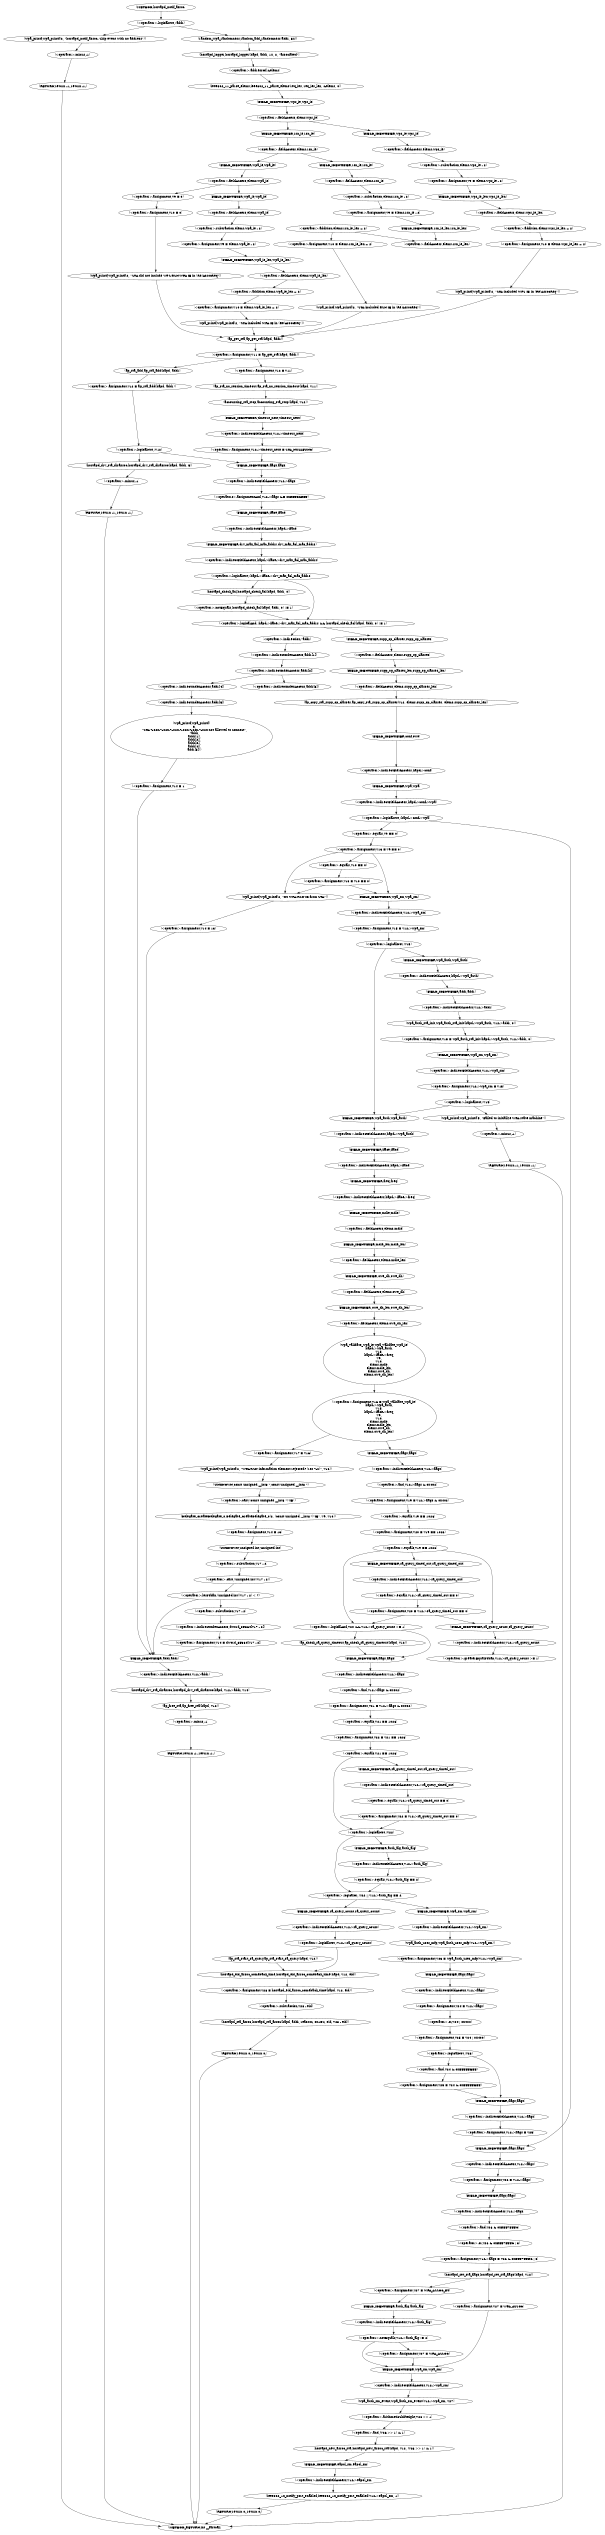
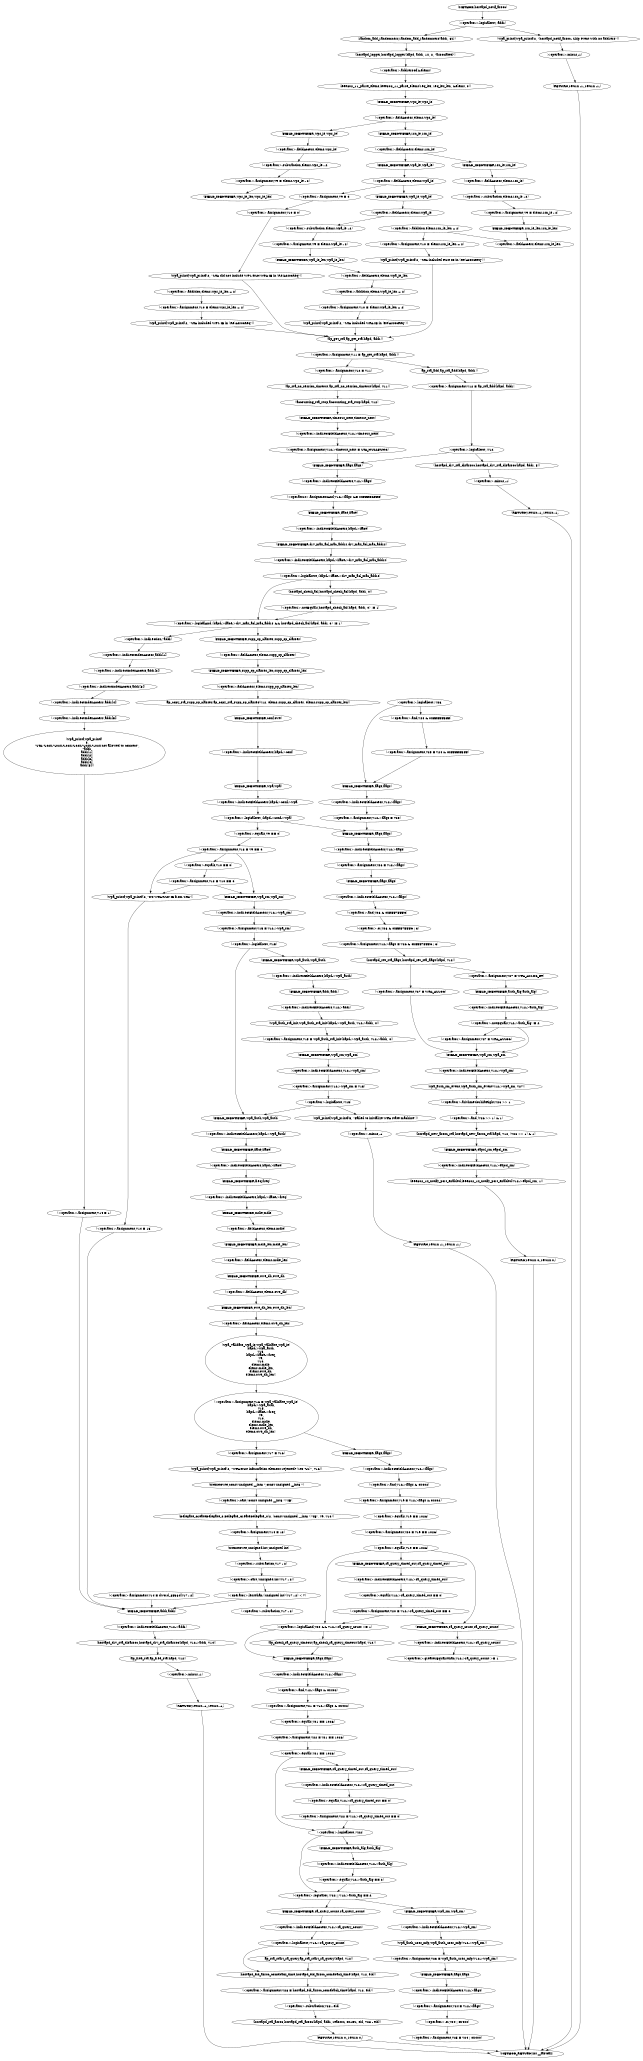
(248, 39) -> (407, 39)
(510, 213) -> none
(237, 679) -> (99, 694)
(221, 1627) -> none
(450, 2045) -> none
